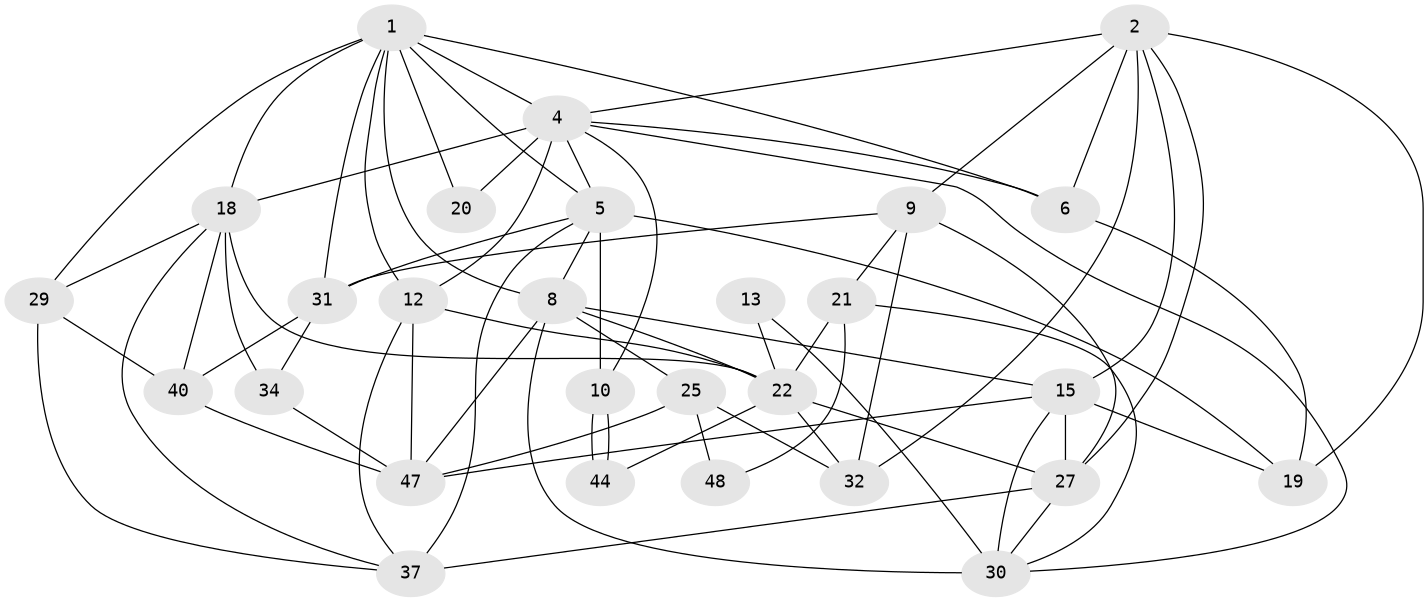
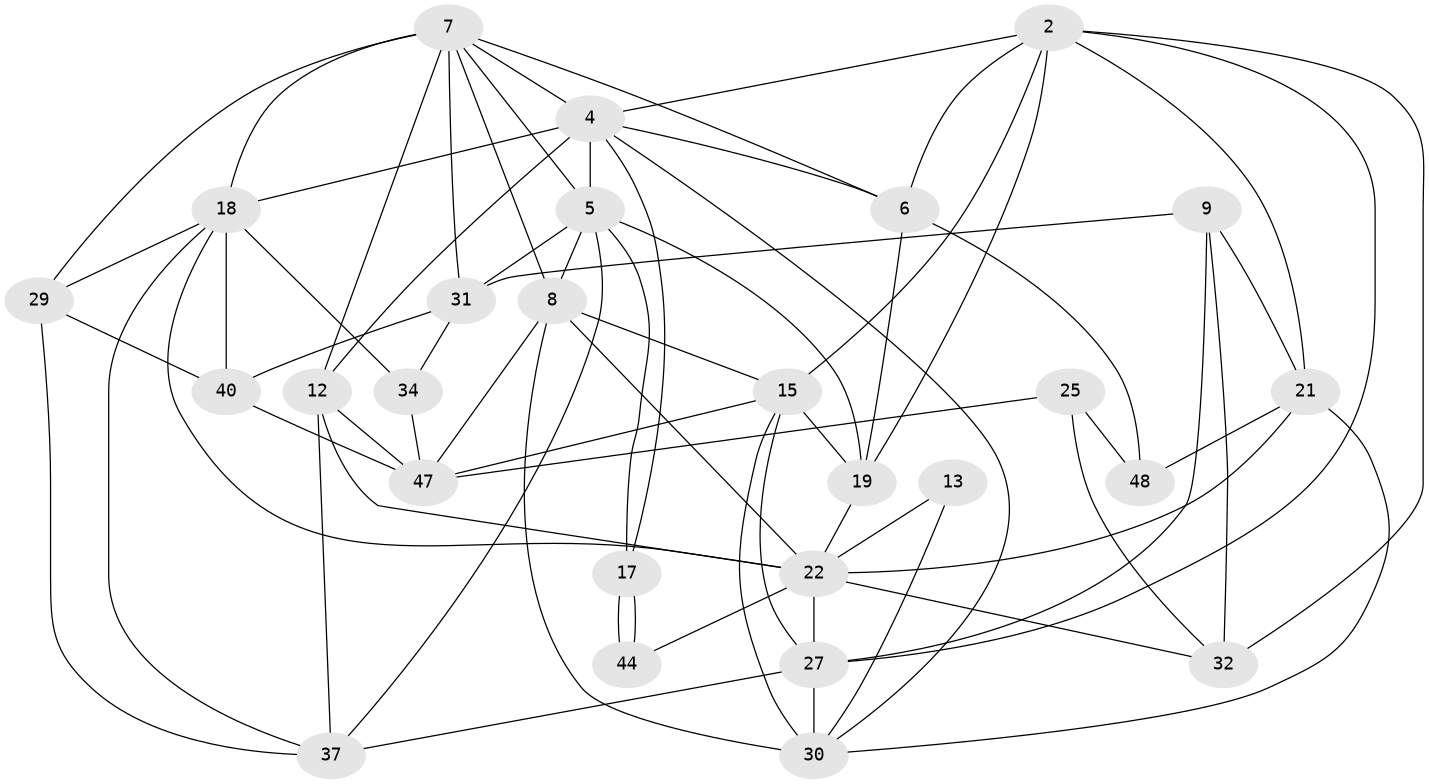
(392, 28) -> (449, 28)
(1023, 119) -> (1241, 171)
(461, 210) -> none
none -> (1070, 315)
(622, 346) -> none
(600, 392) -> (627, 574)
none -> (838, 528)
